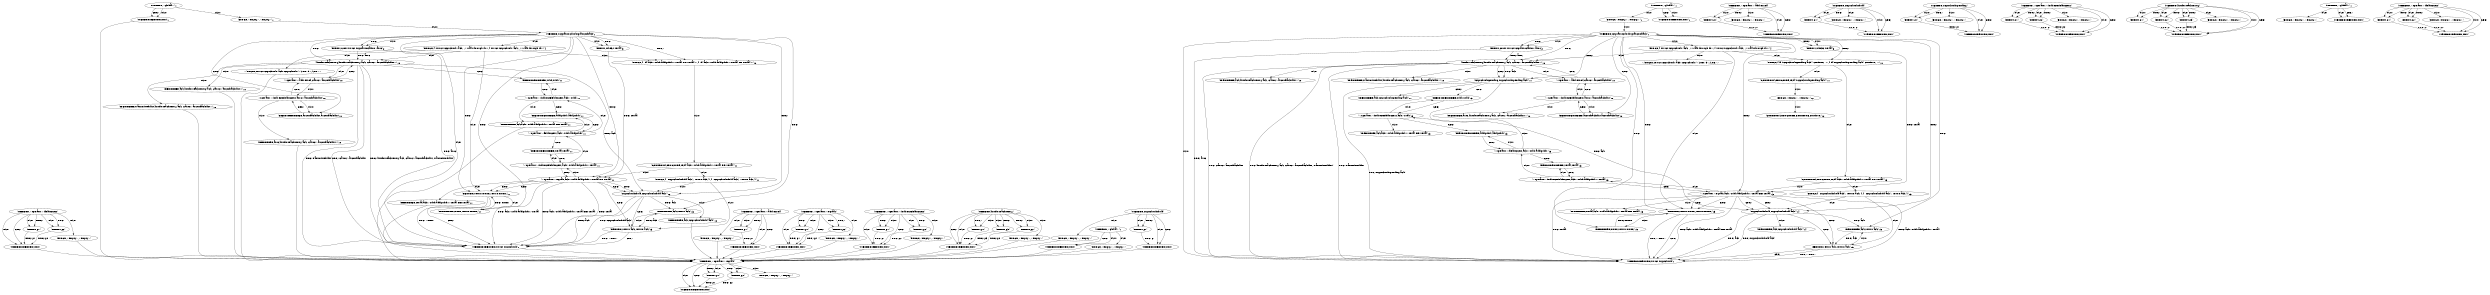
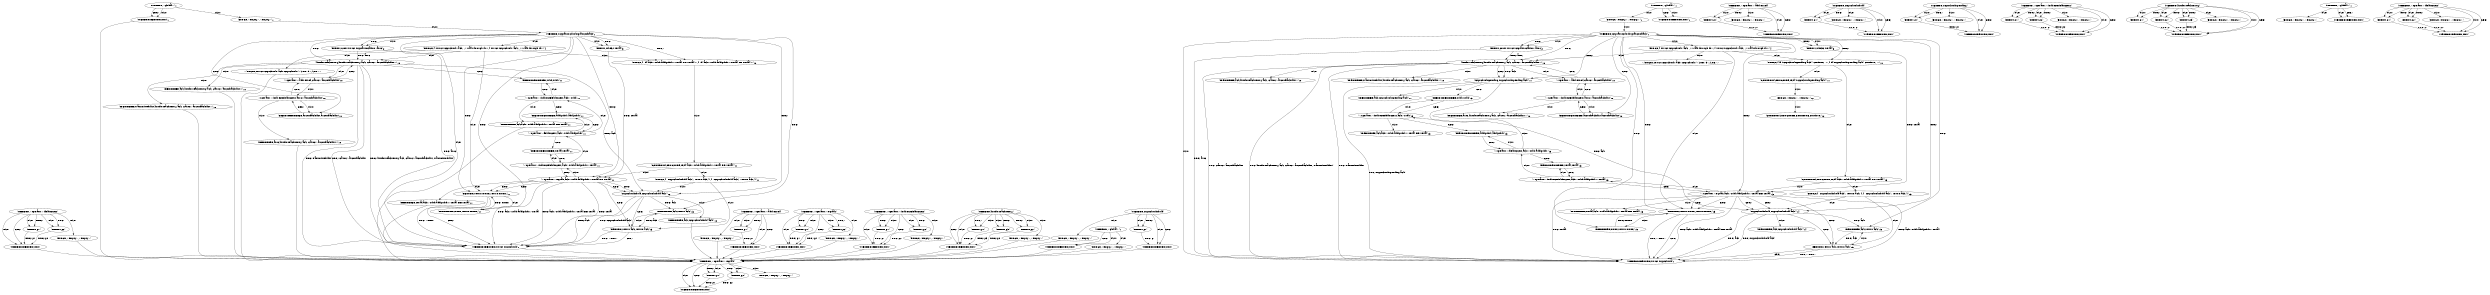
(1459, 89) -> (1459, 89)
